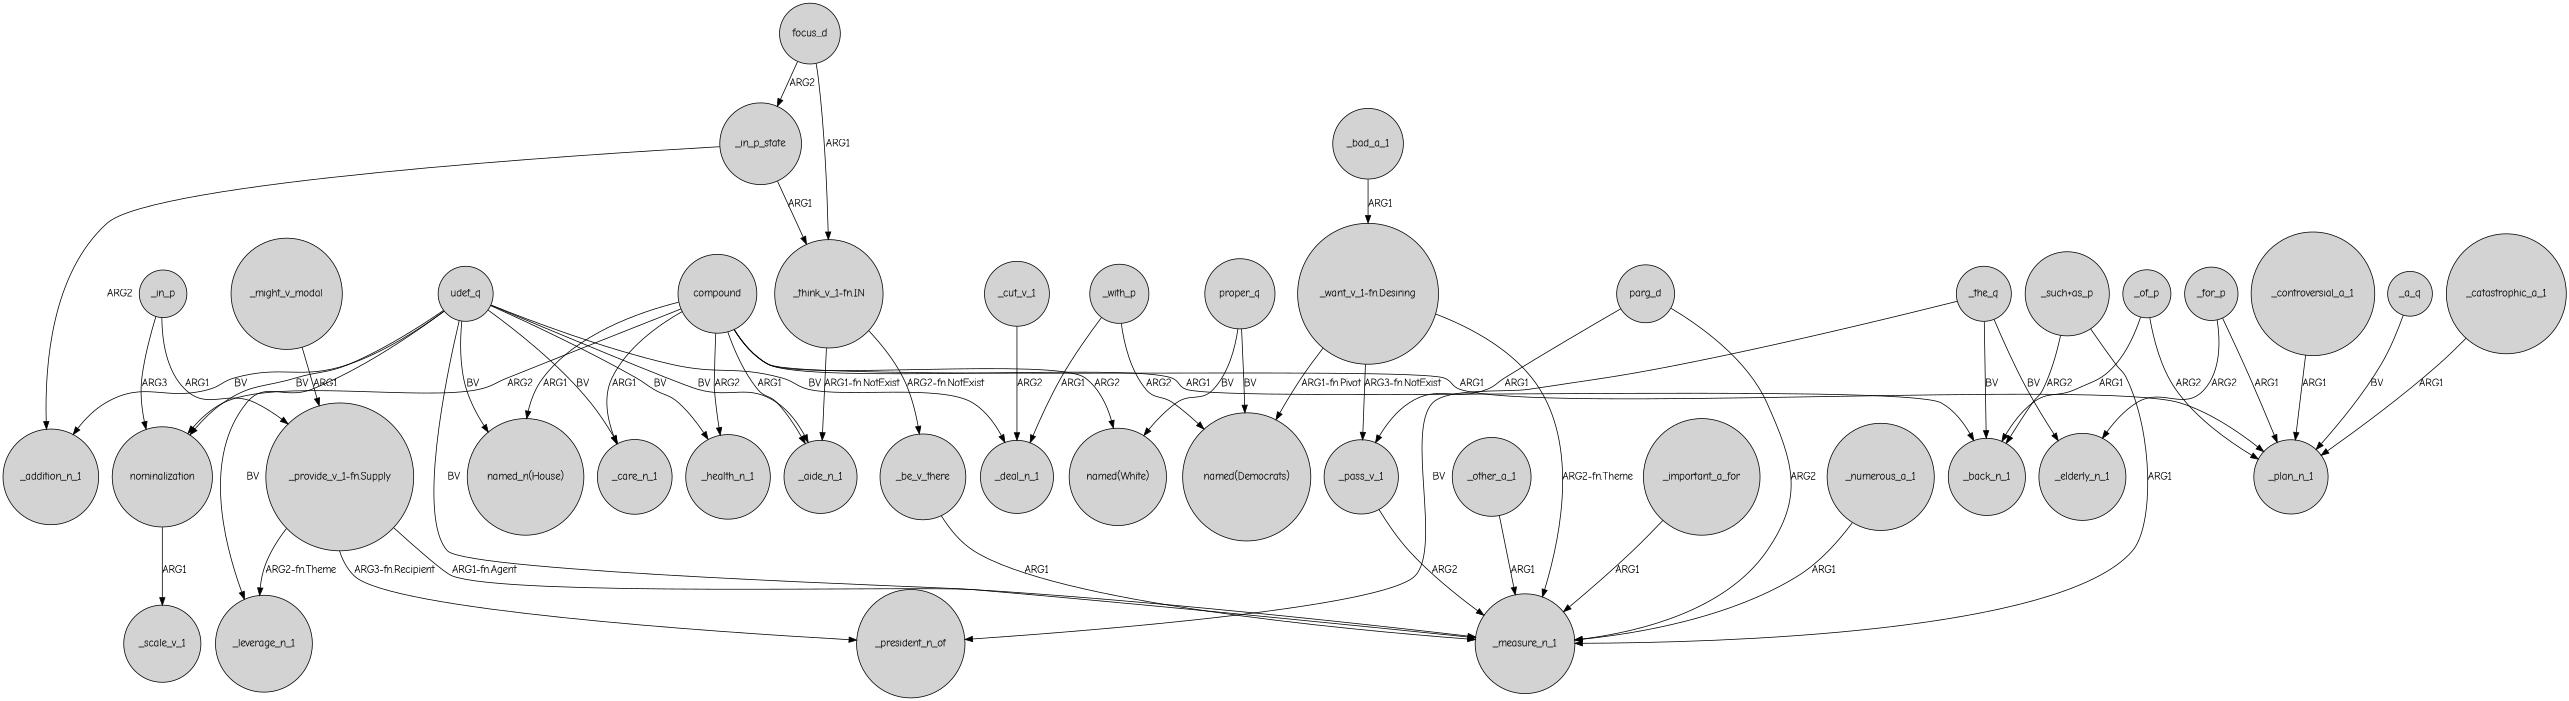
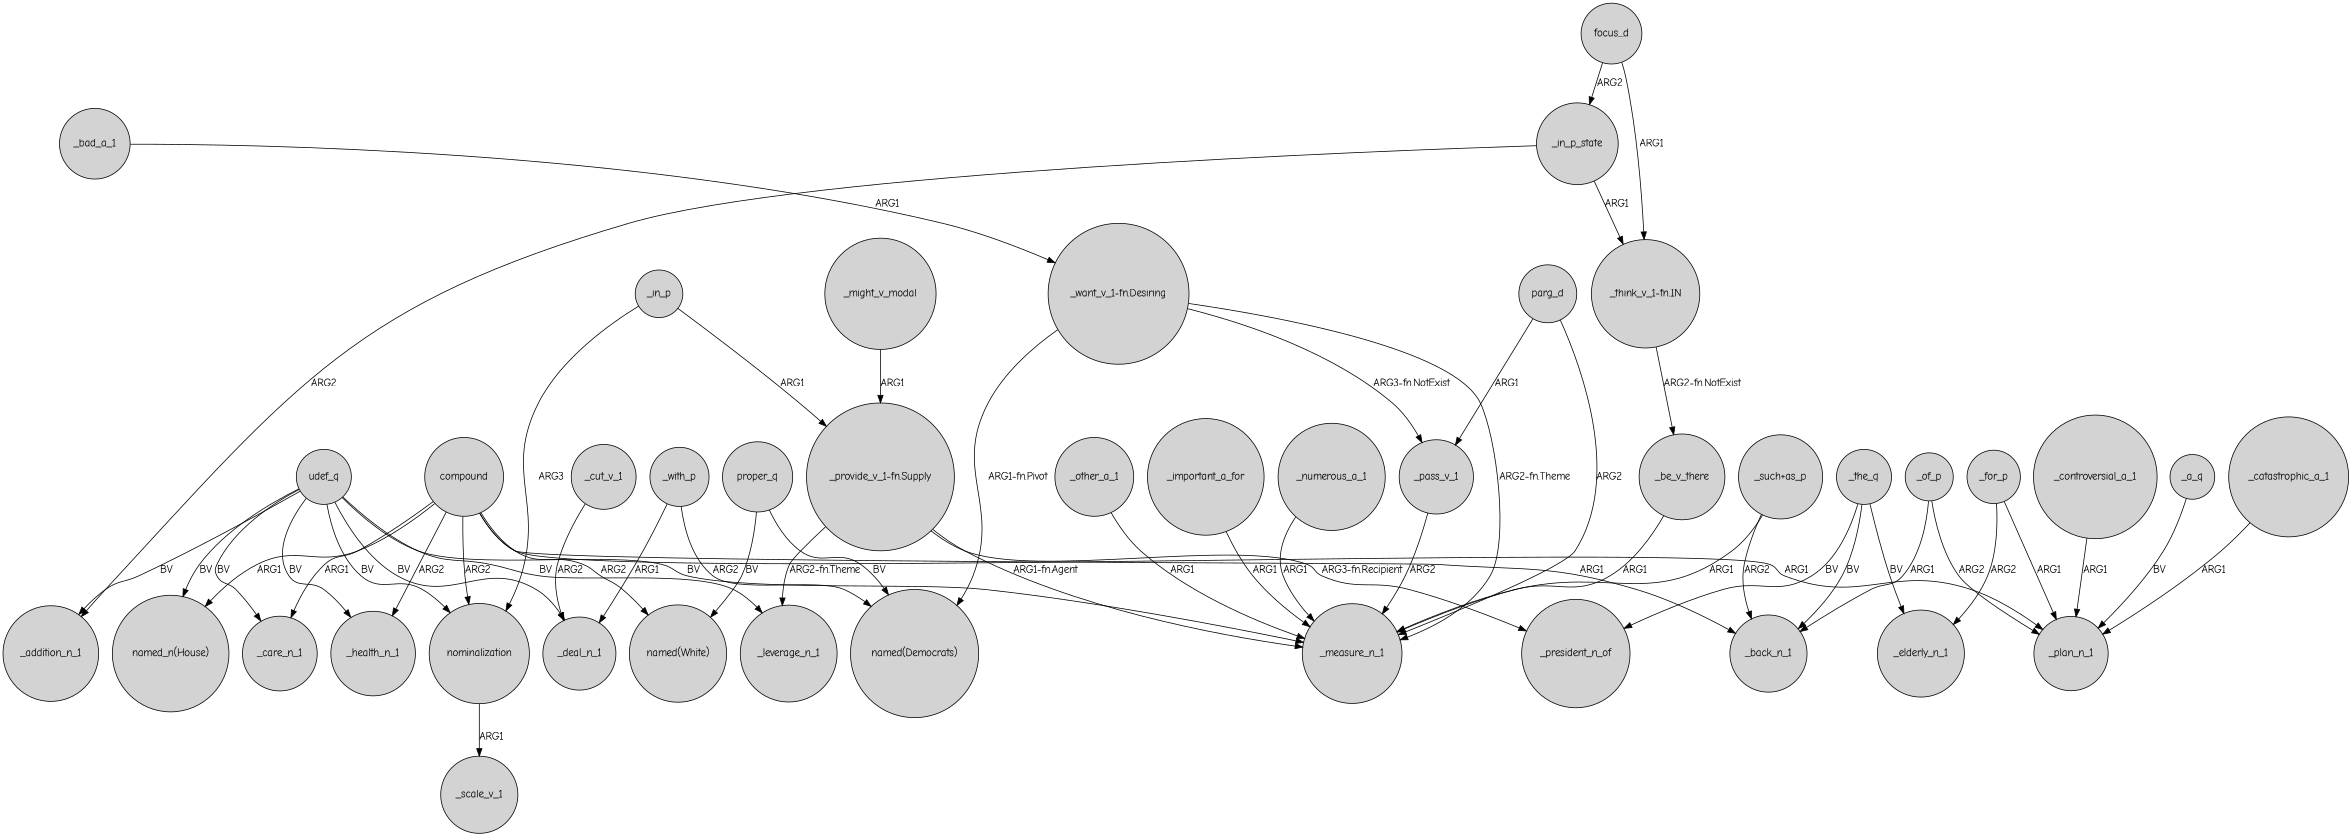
(821, 477) -> none
